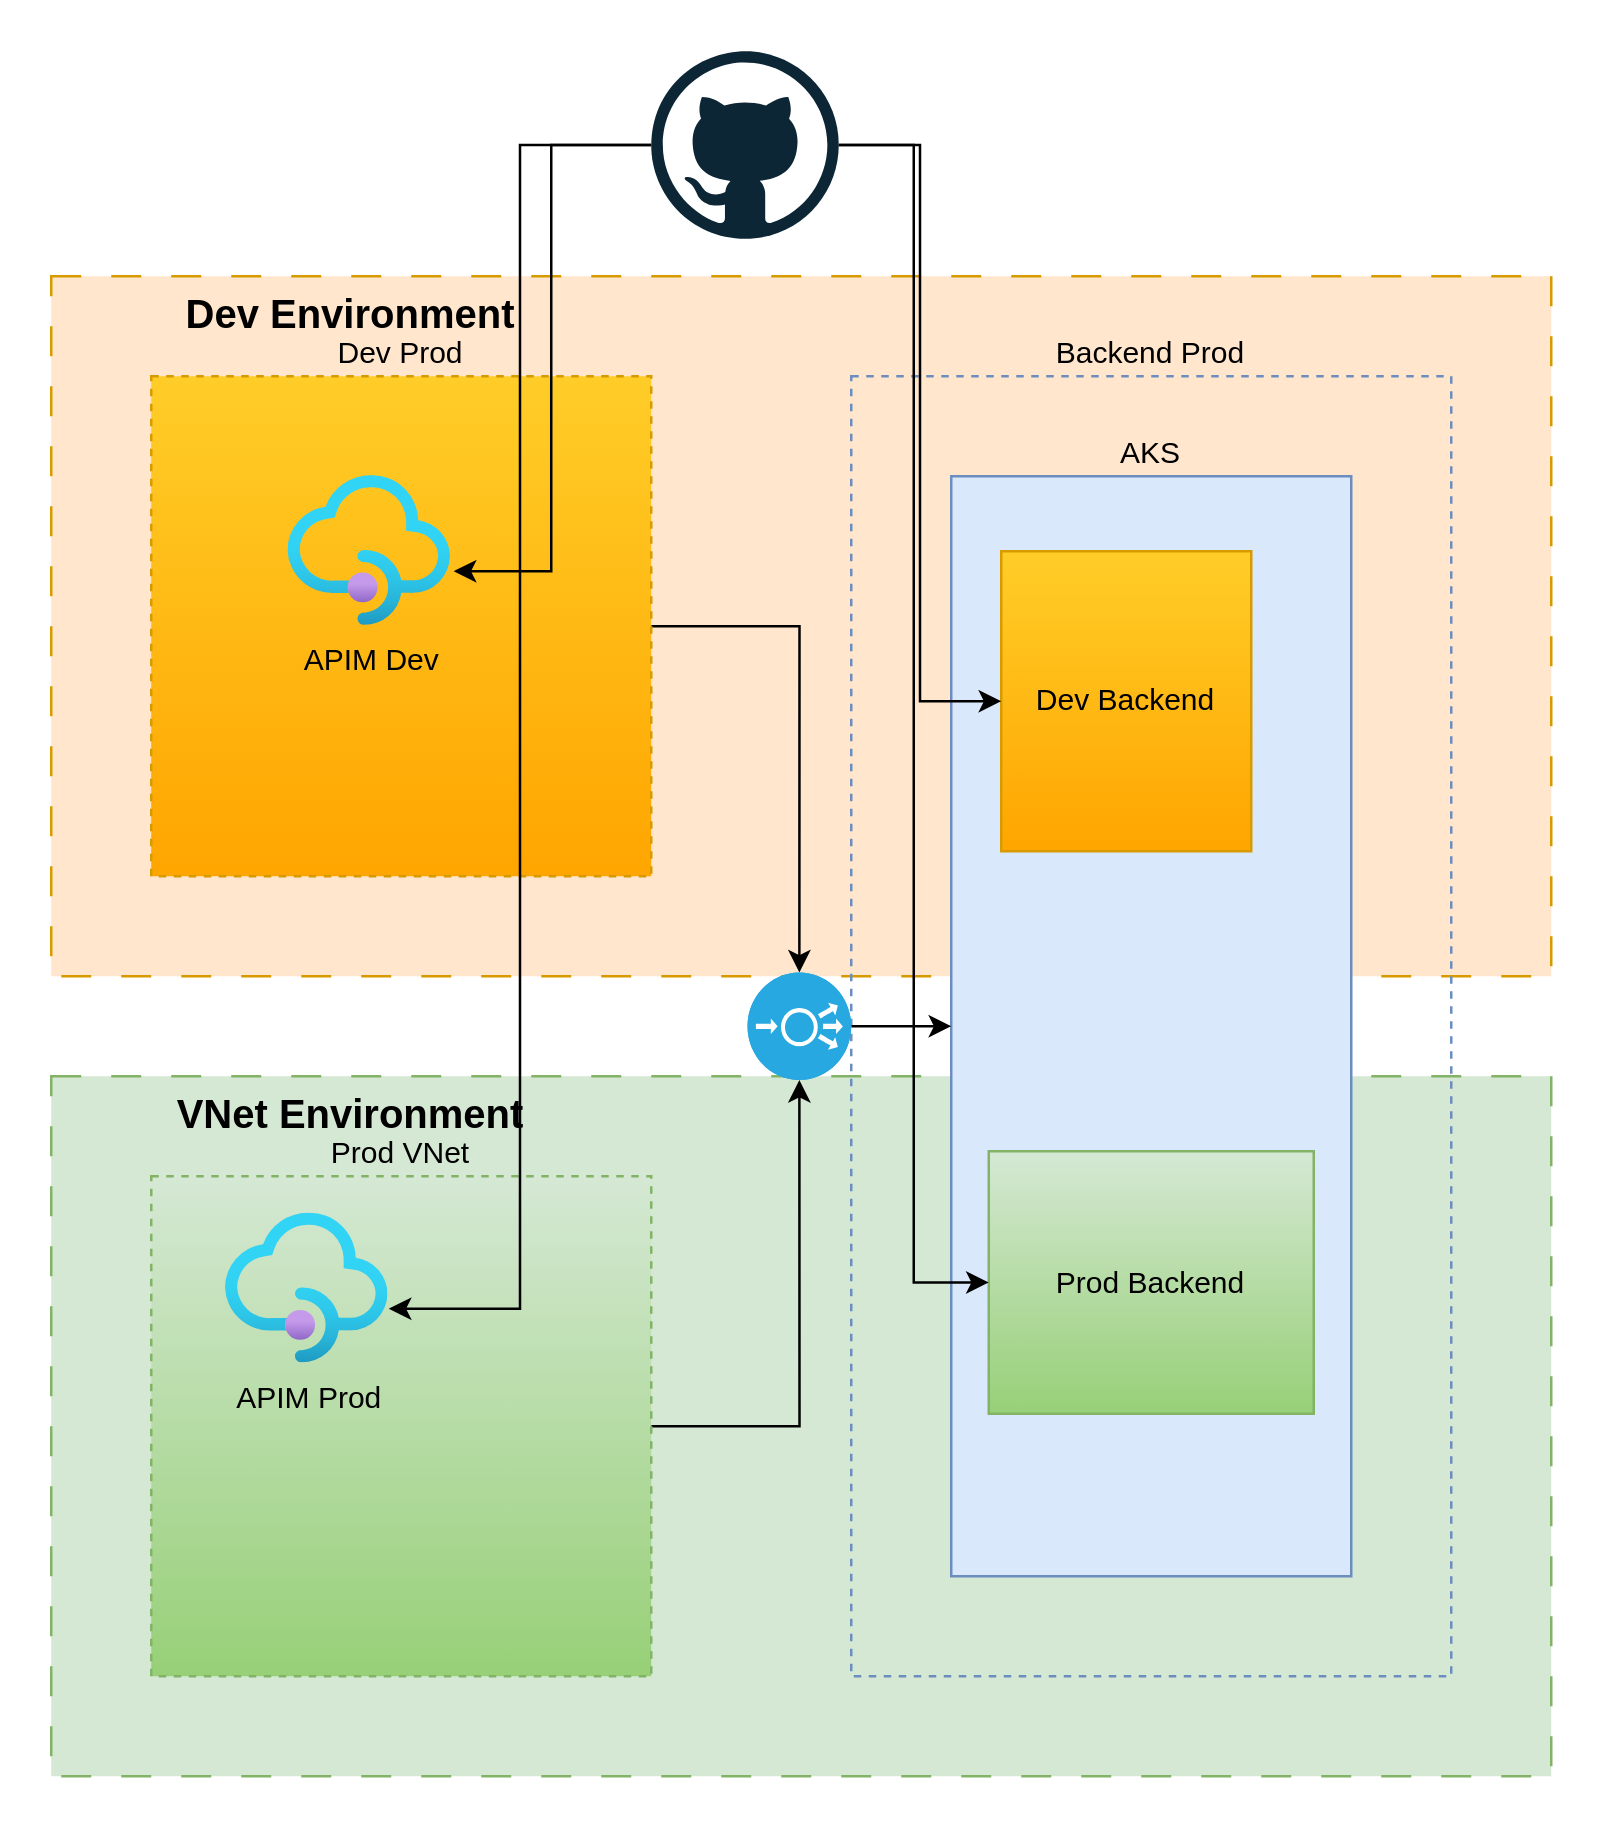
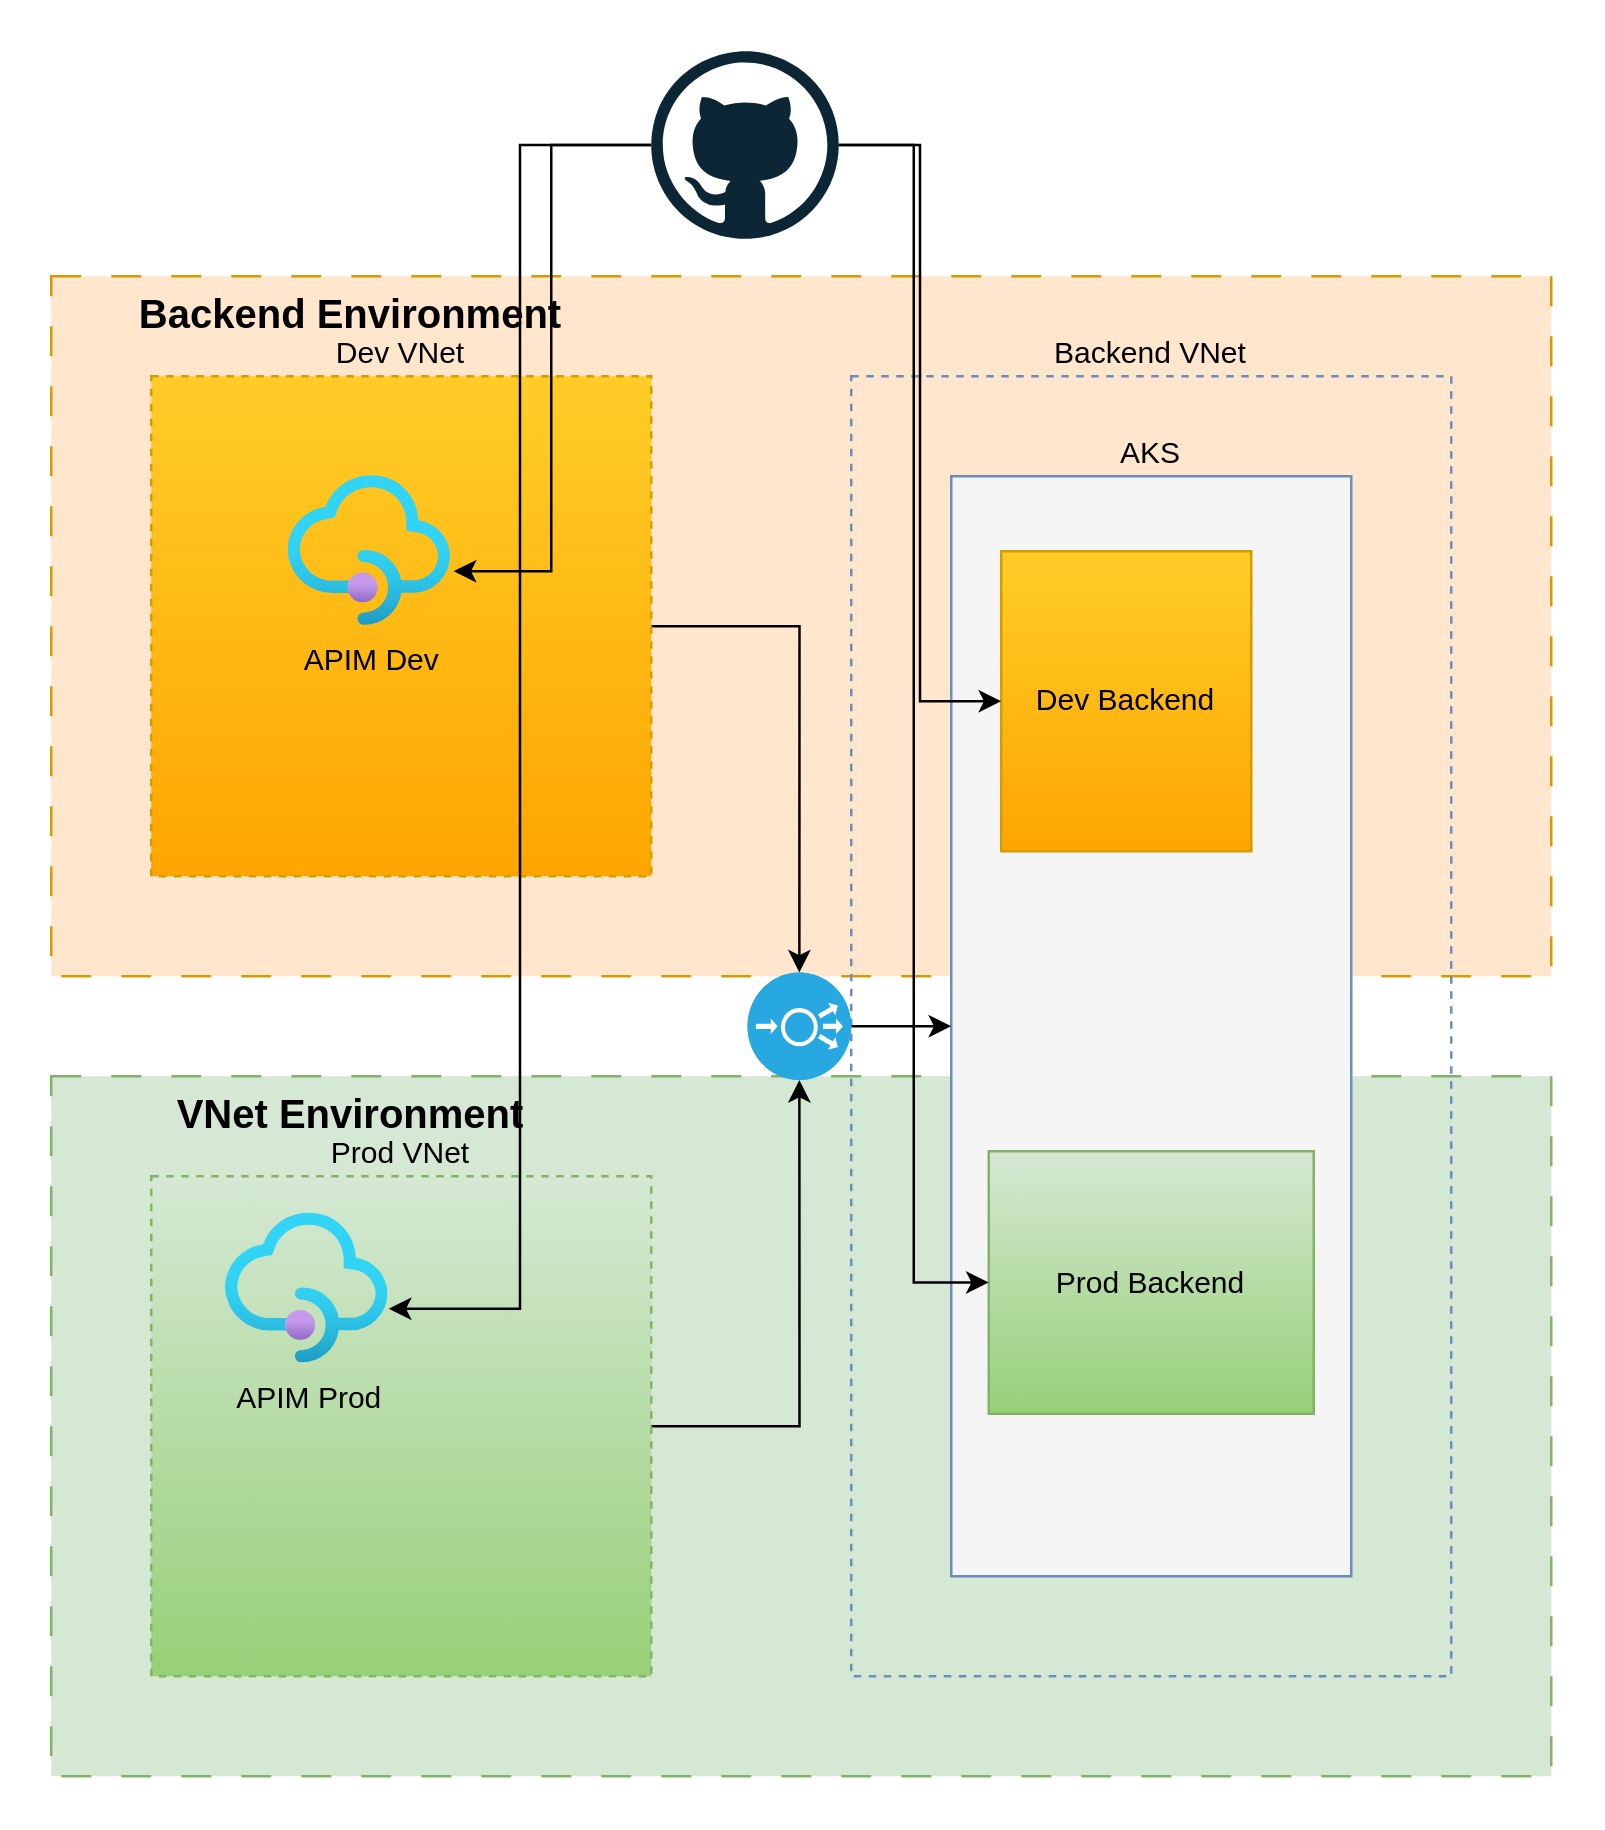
(351, 314) -> (351, 314)
(401, 351) -> (401, 351)
(1151, 351) -> (1151, 351)
(1151, 1026) -> (1151, 1026)
